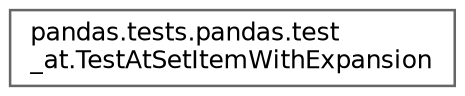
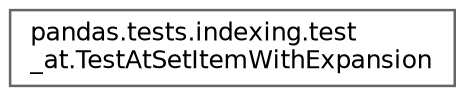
(232, 48) -> (232, 48)
